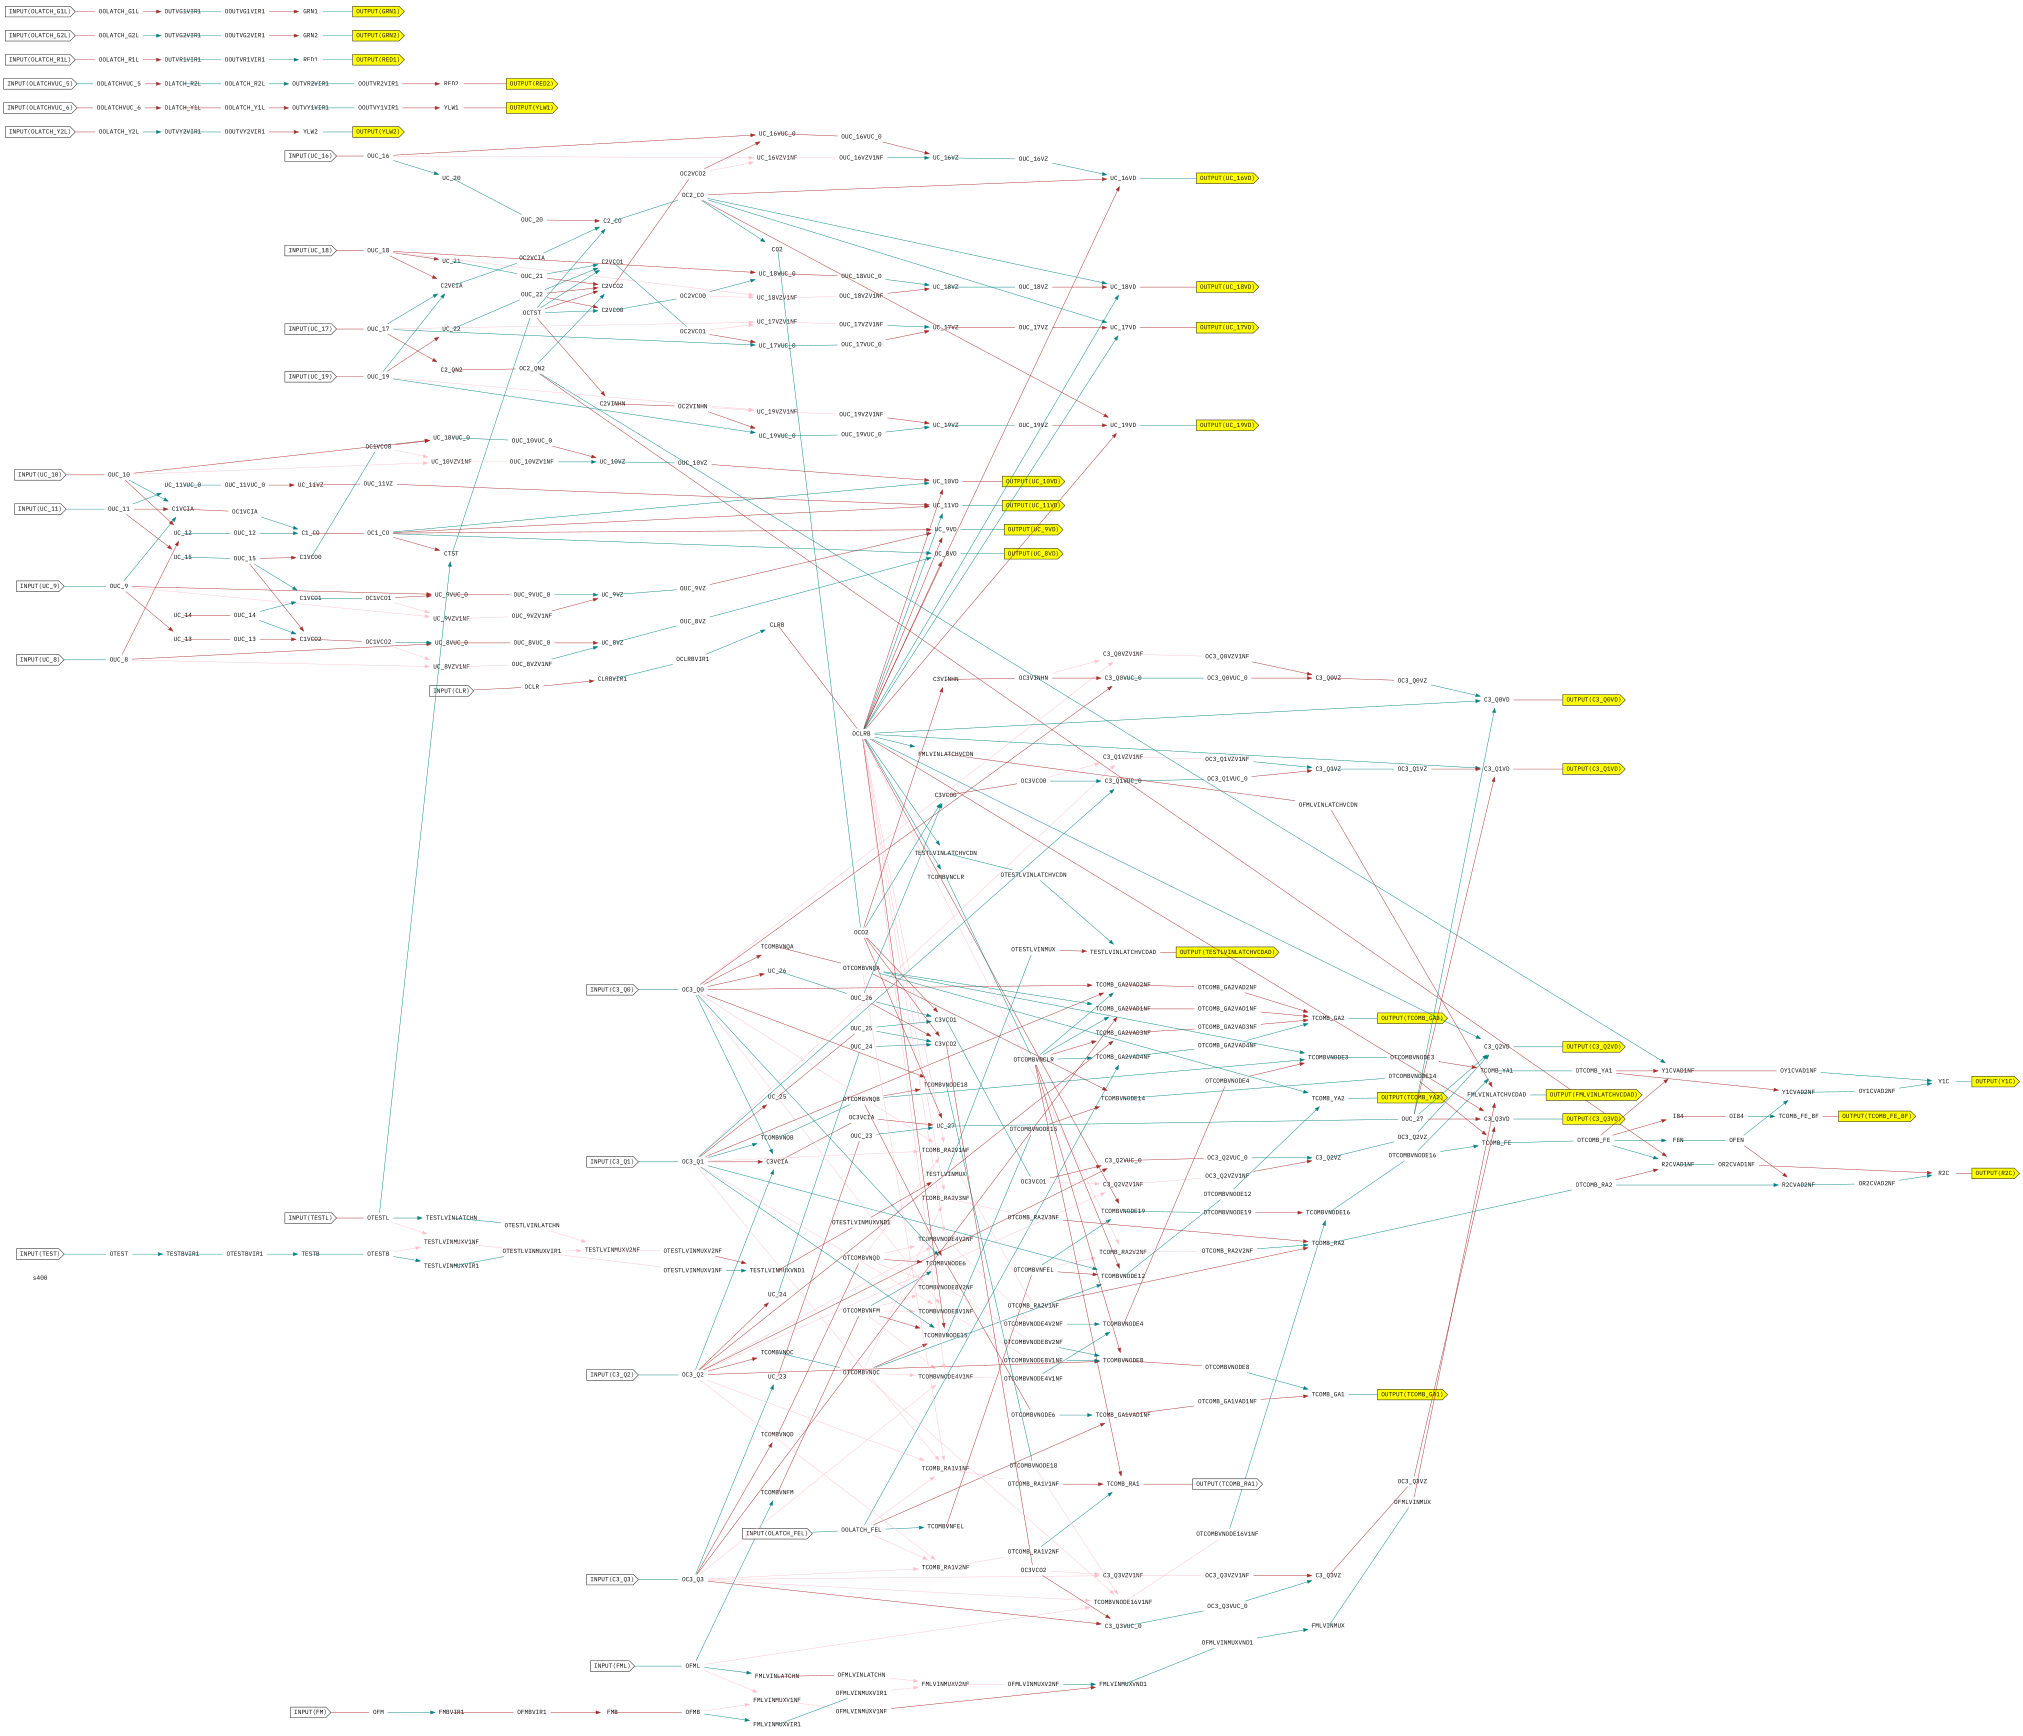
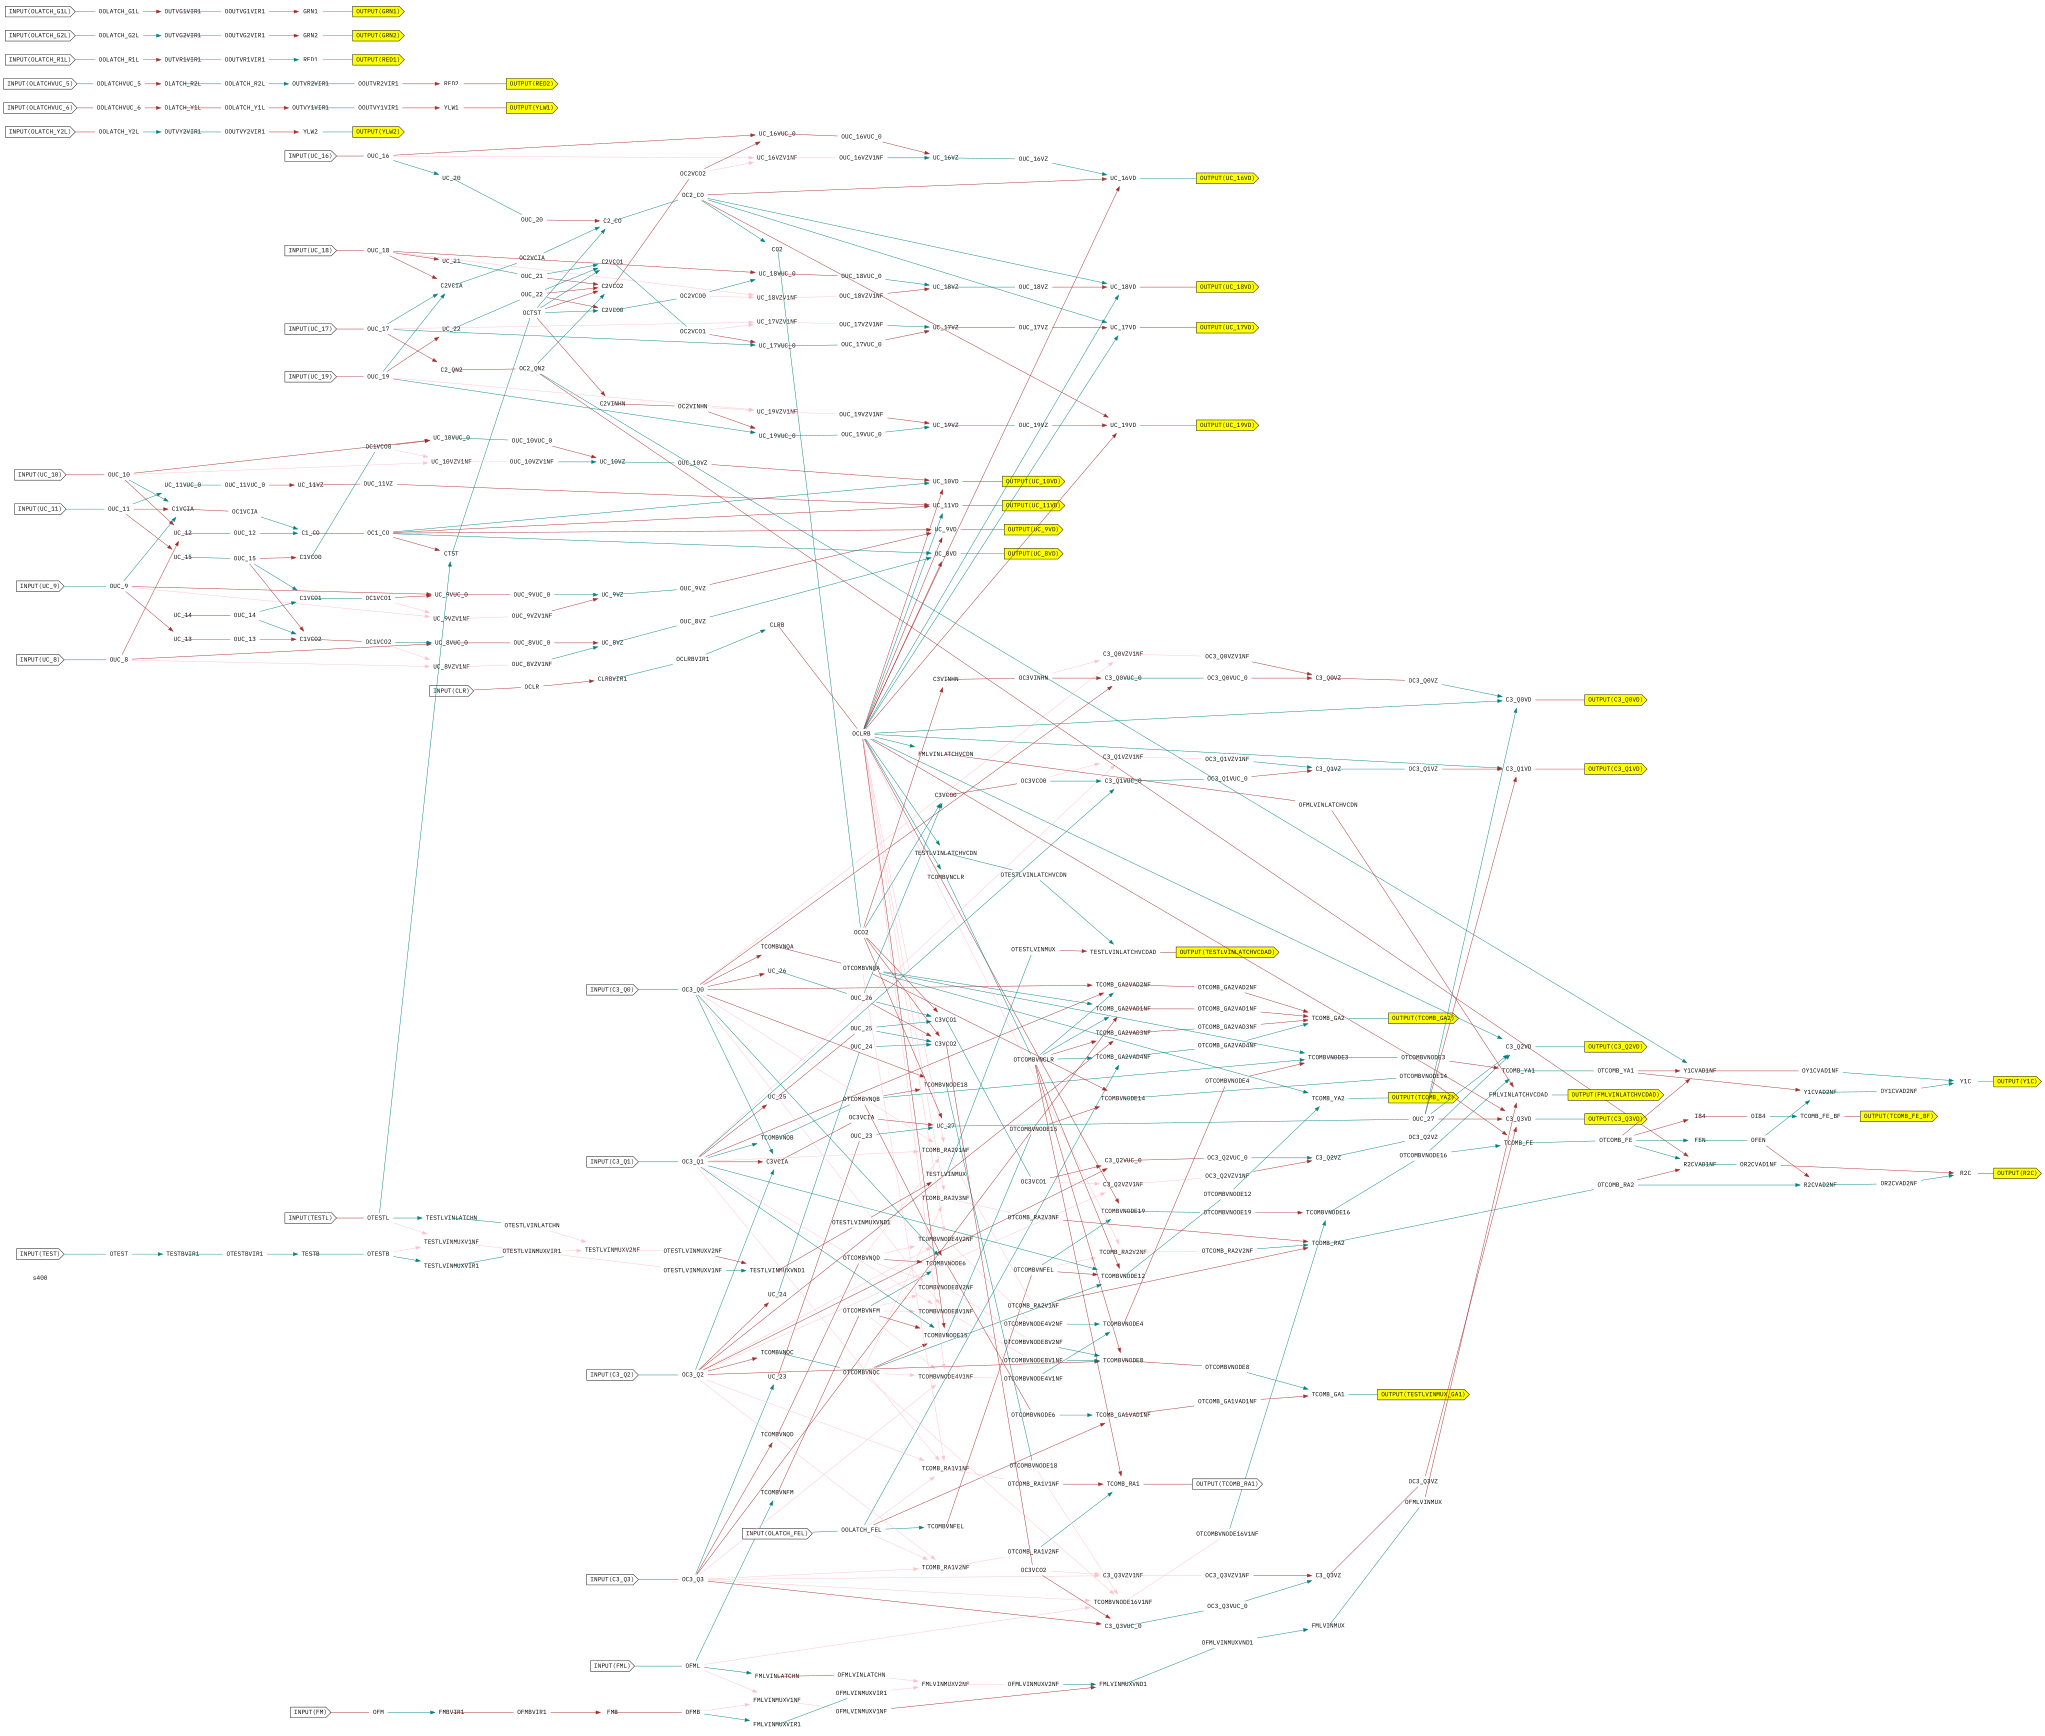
(1413, 1395) -> (1424, 1395)
